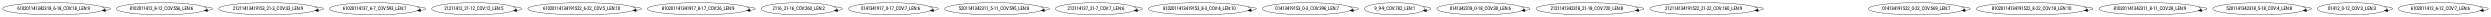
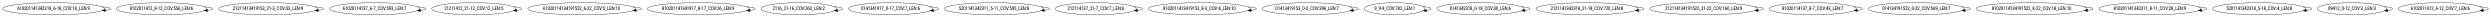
none -> (1813, 9)
(2352, 9) -> (2352, 9)
